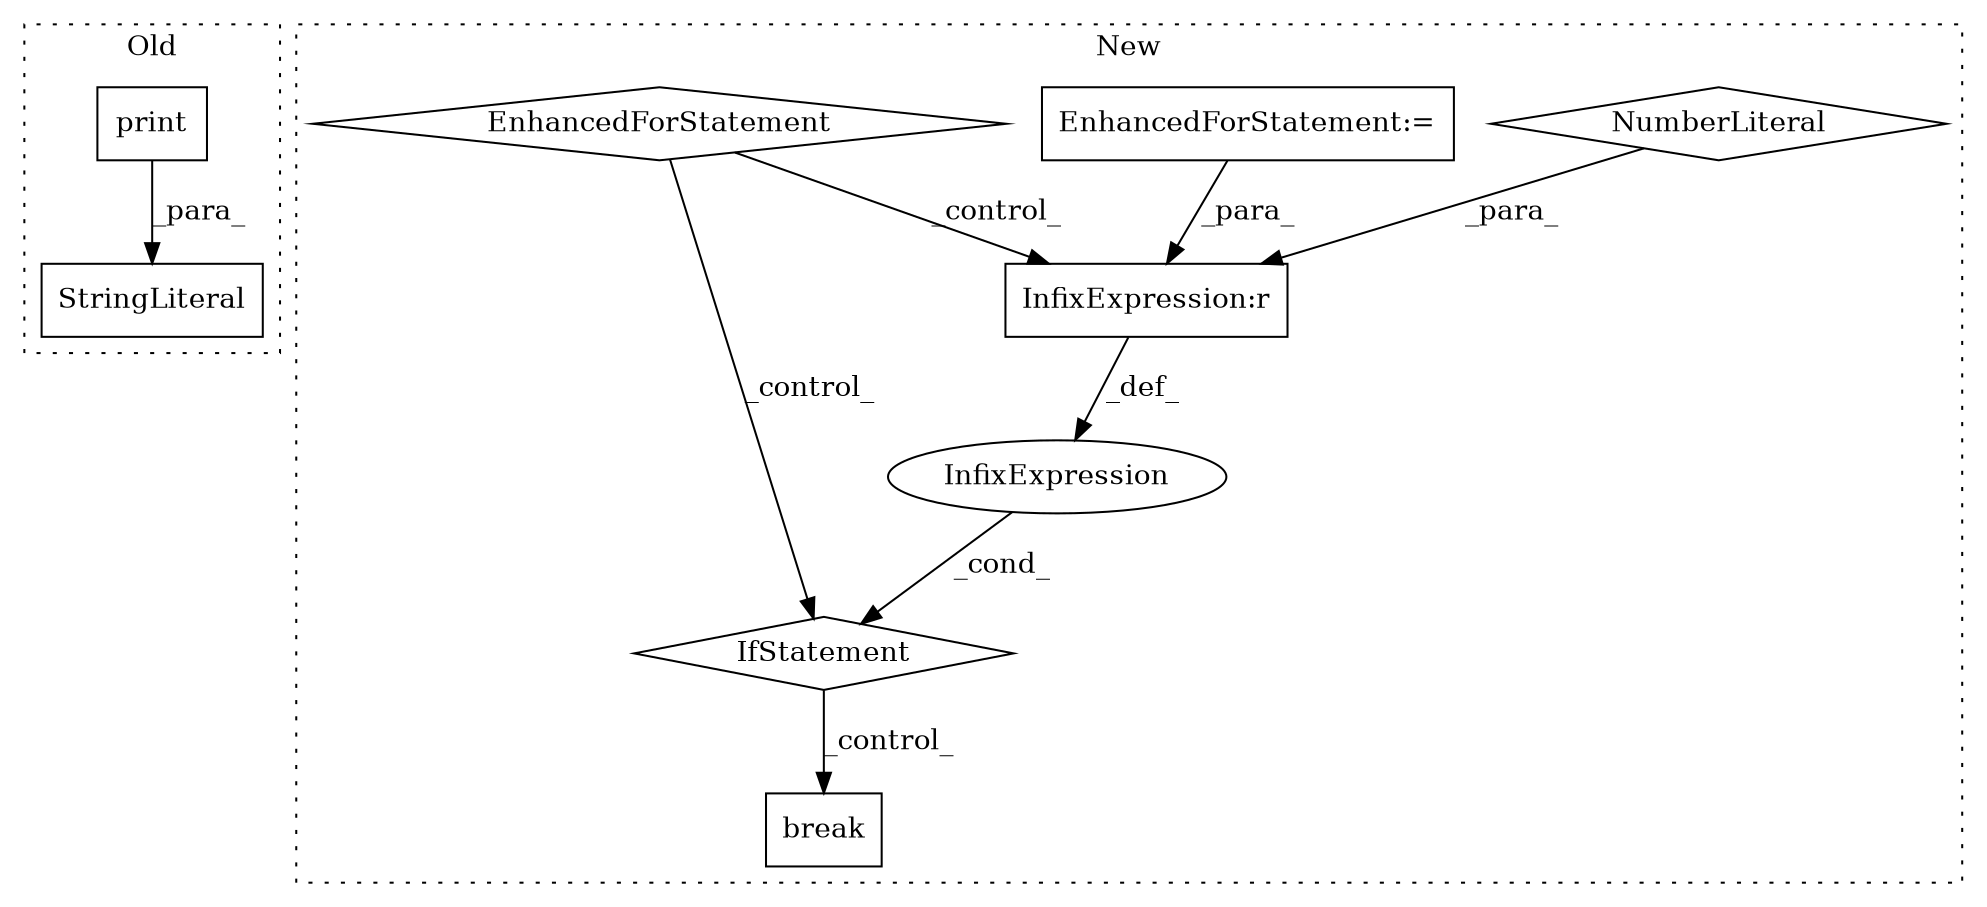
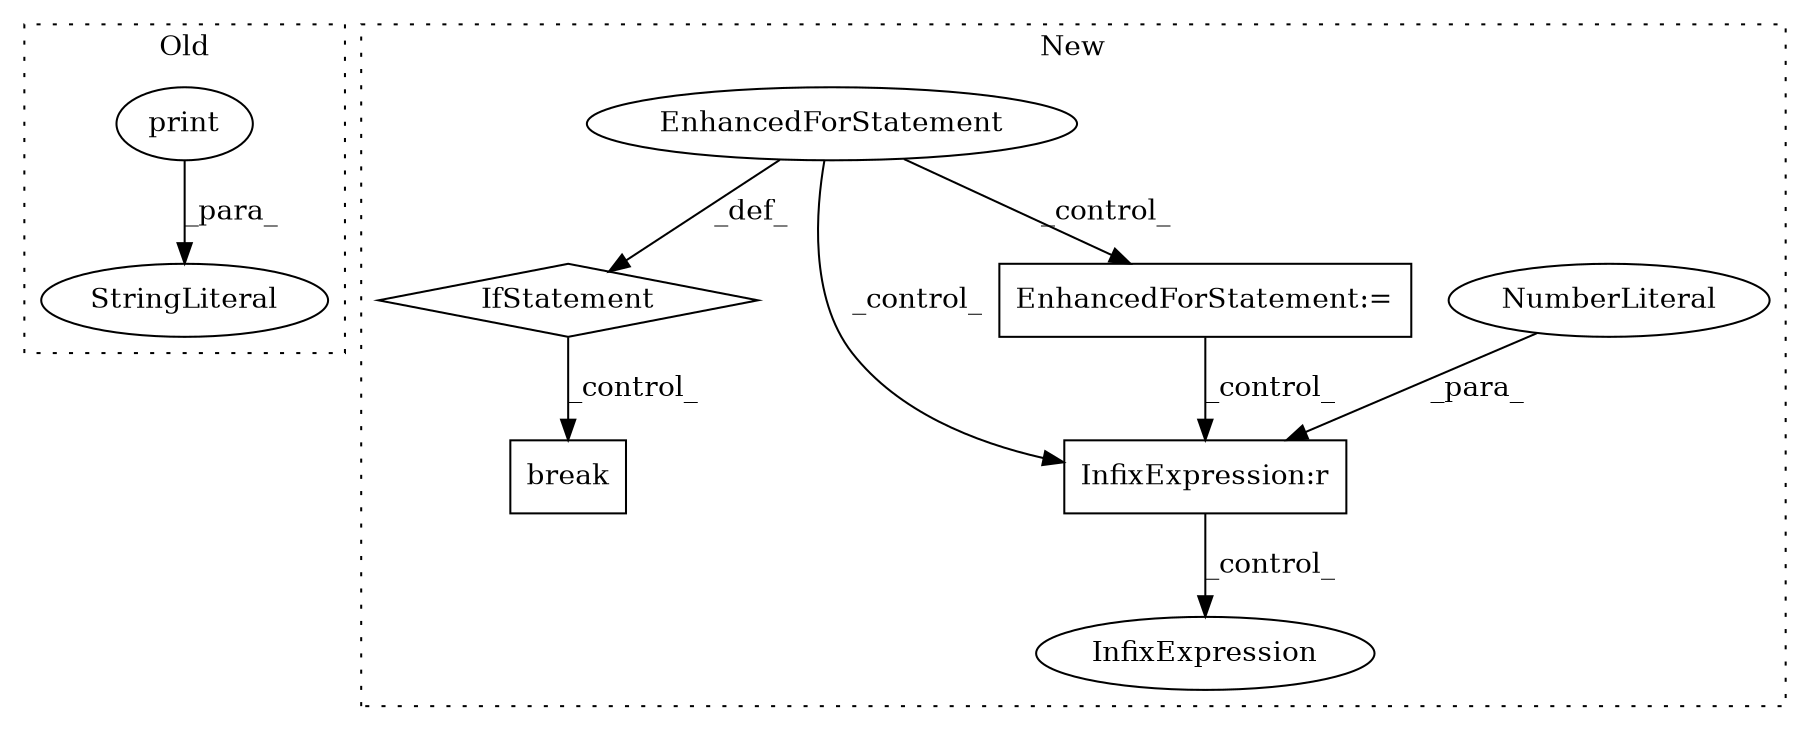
(152, 124) -> (185, 124)
(659, 124) -> (832, 124)
(1719, 124) -> (1609, 300)
none -> (1008, 207)
(1248, 212) -> (1270, 389)
(152, 300) -> (185, 300)
(810, 389) -> (752, 212)
(1143, 389) -> (1270, 565)
(945, 562) -> none
